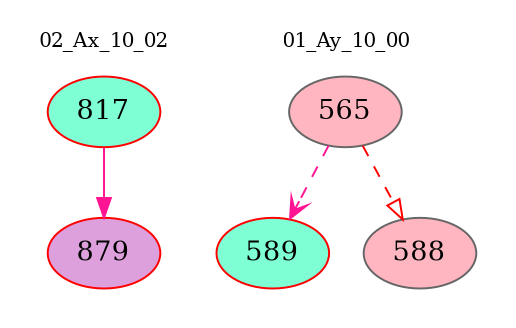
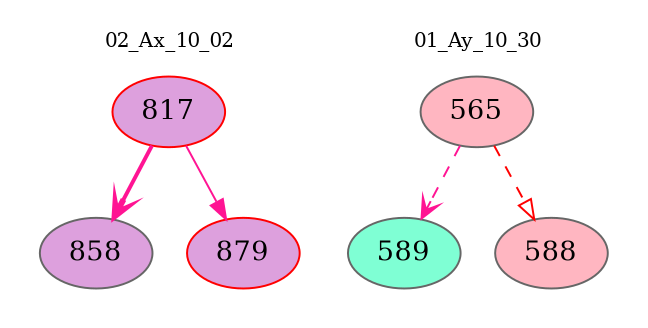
(346, 42) -> (478, 42)
(104, 112) -> (169, 112)
none -> (96, 253)
(273, 253) -> (404, 253)
